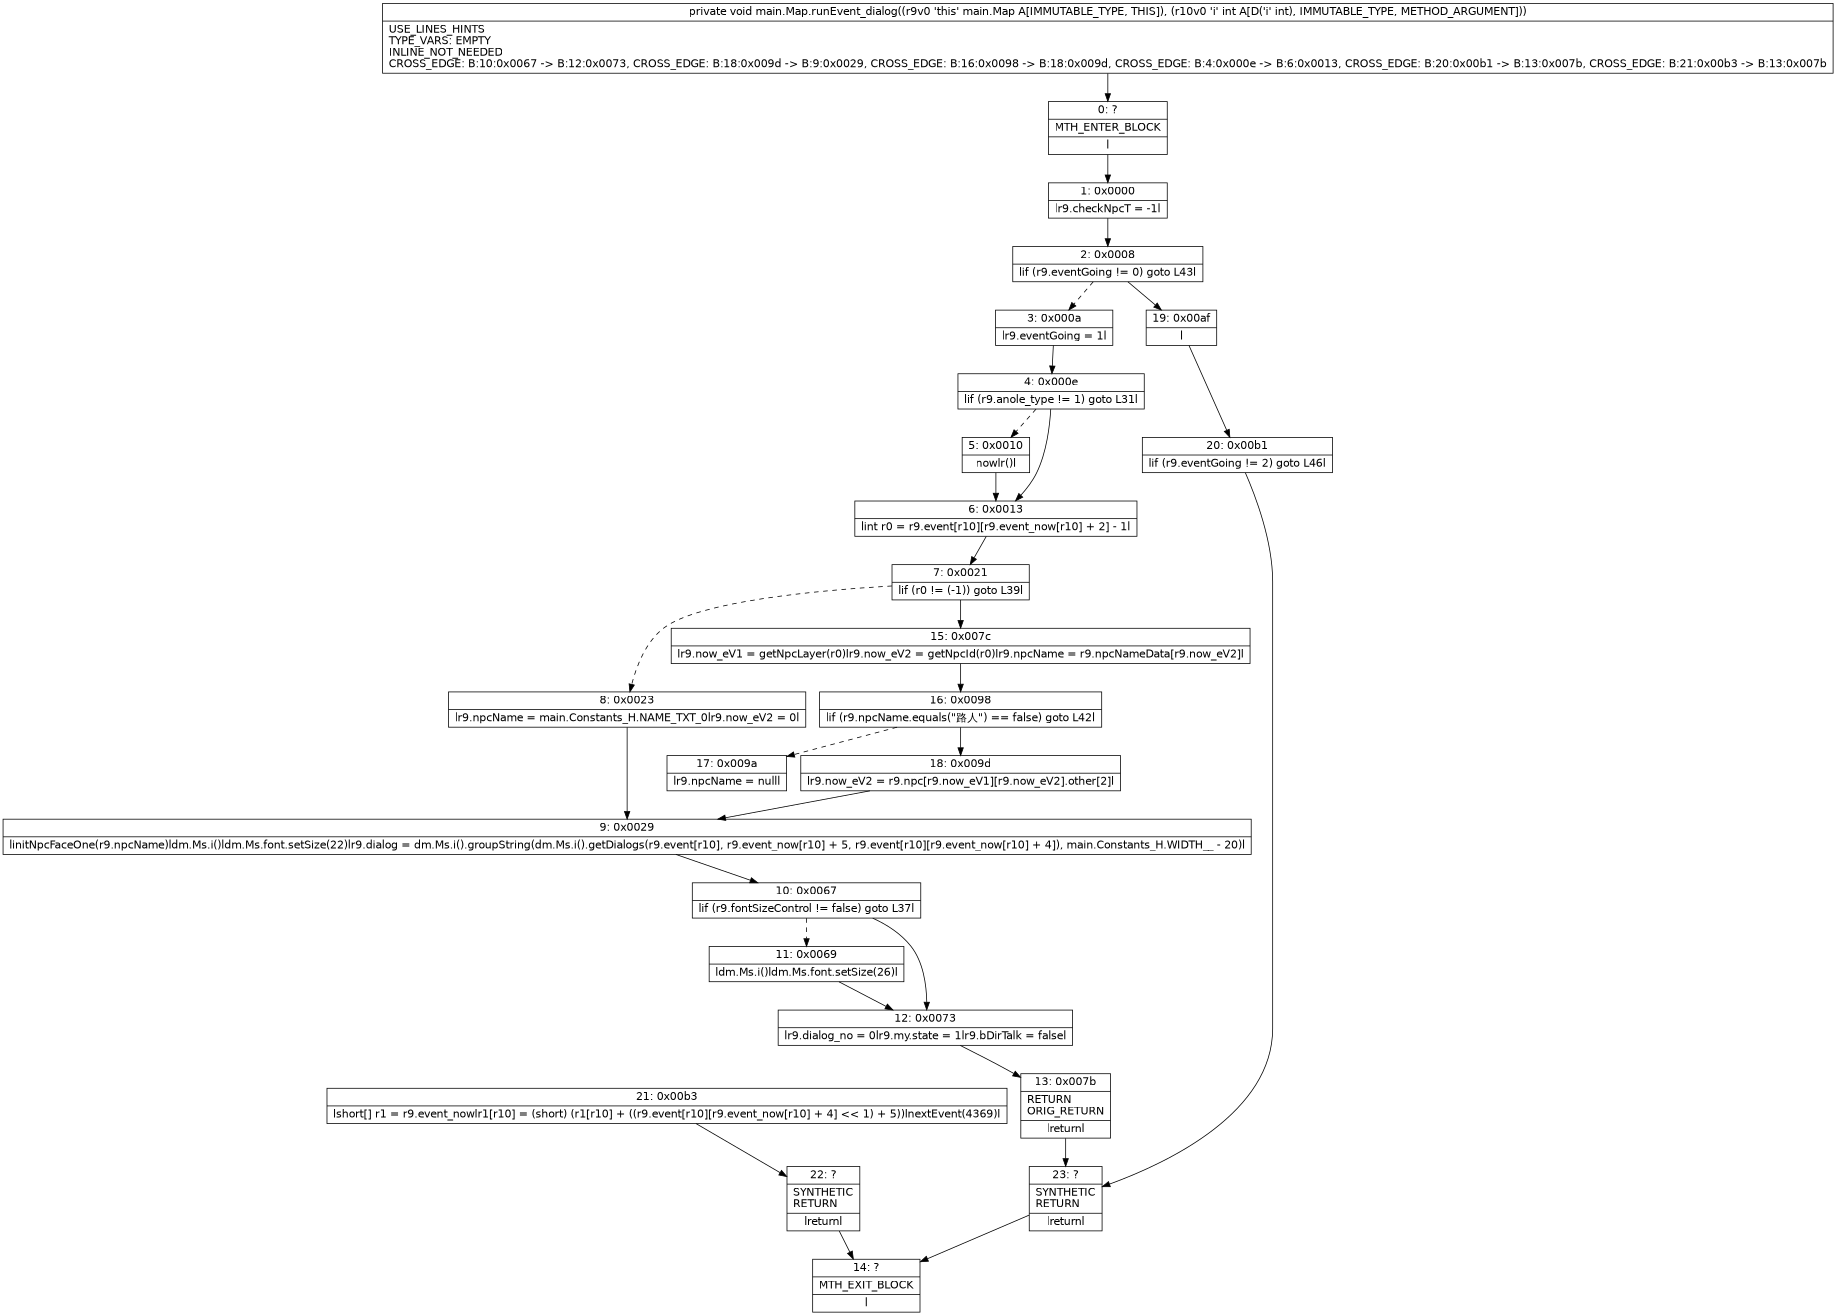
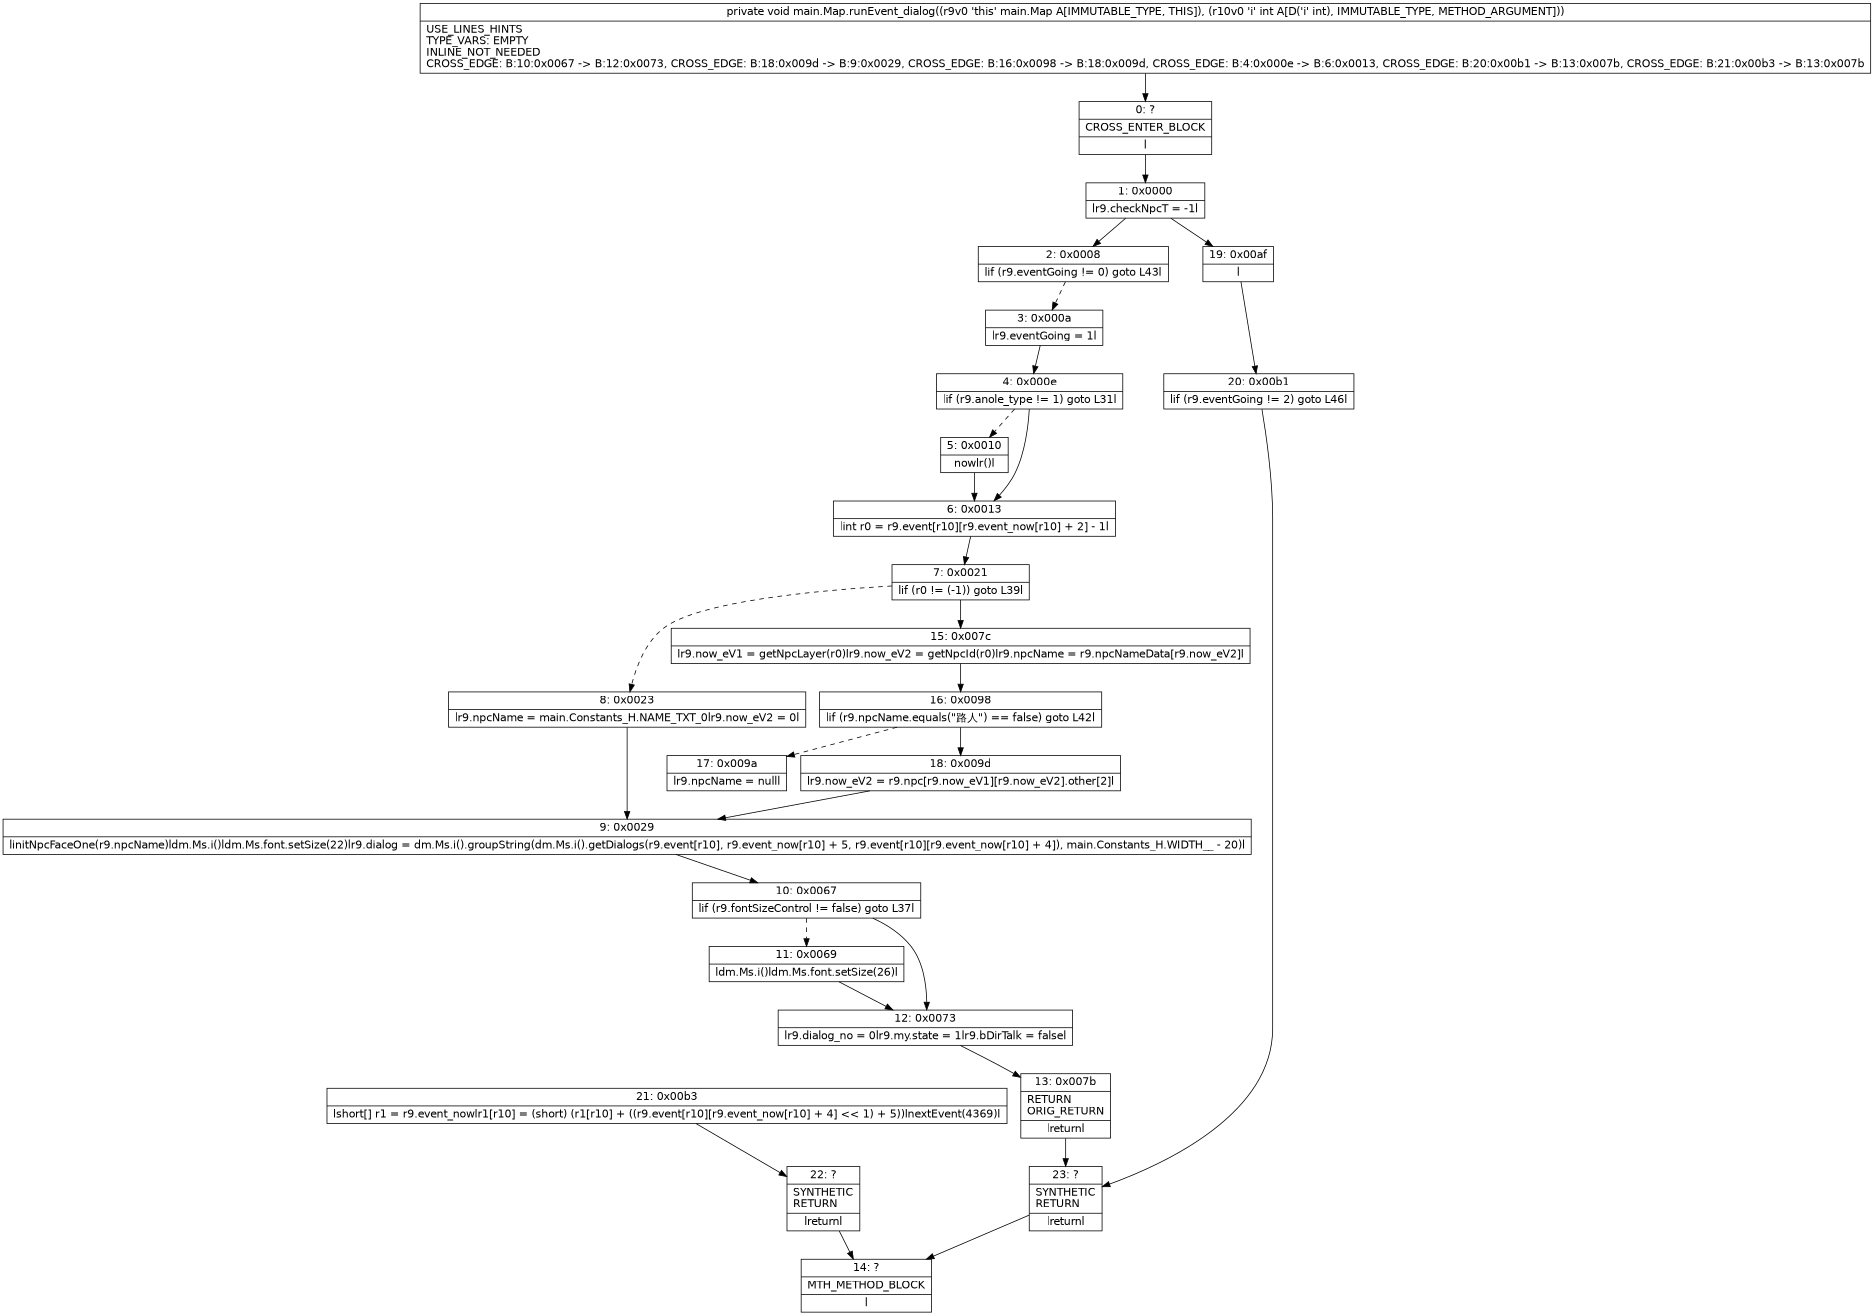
(1108, 128) -> (1145, 128)
(1142, 293) -> (1188, 230)
(866, 1285) -> (866, 1285)
